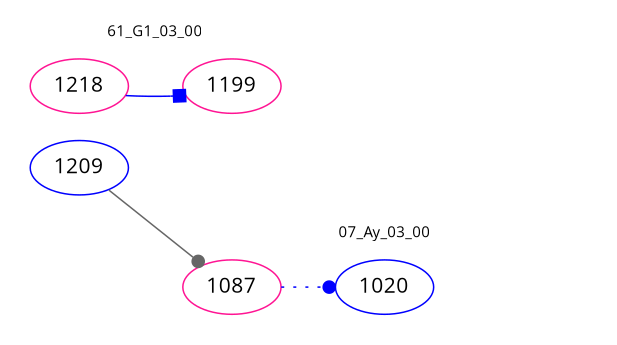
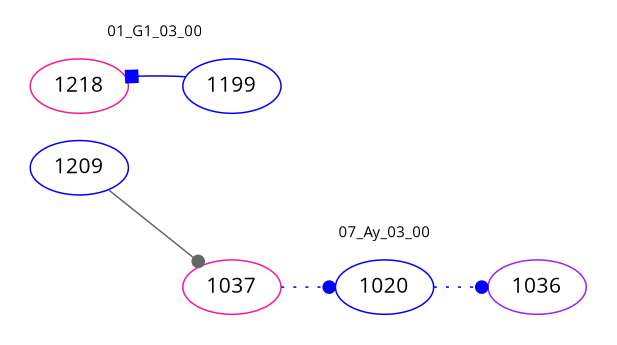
(156, 32) -> (156, 32)
(232, 86) -> (232, 86)
(148, 96) -> (163, 76)
(232, 287) -> (232, 287)
none -> (537, 287)
